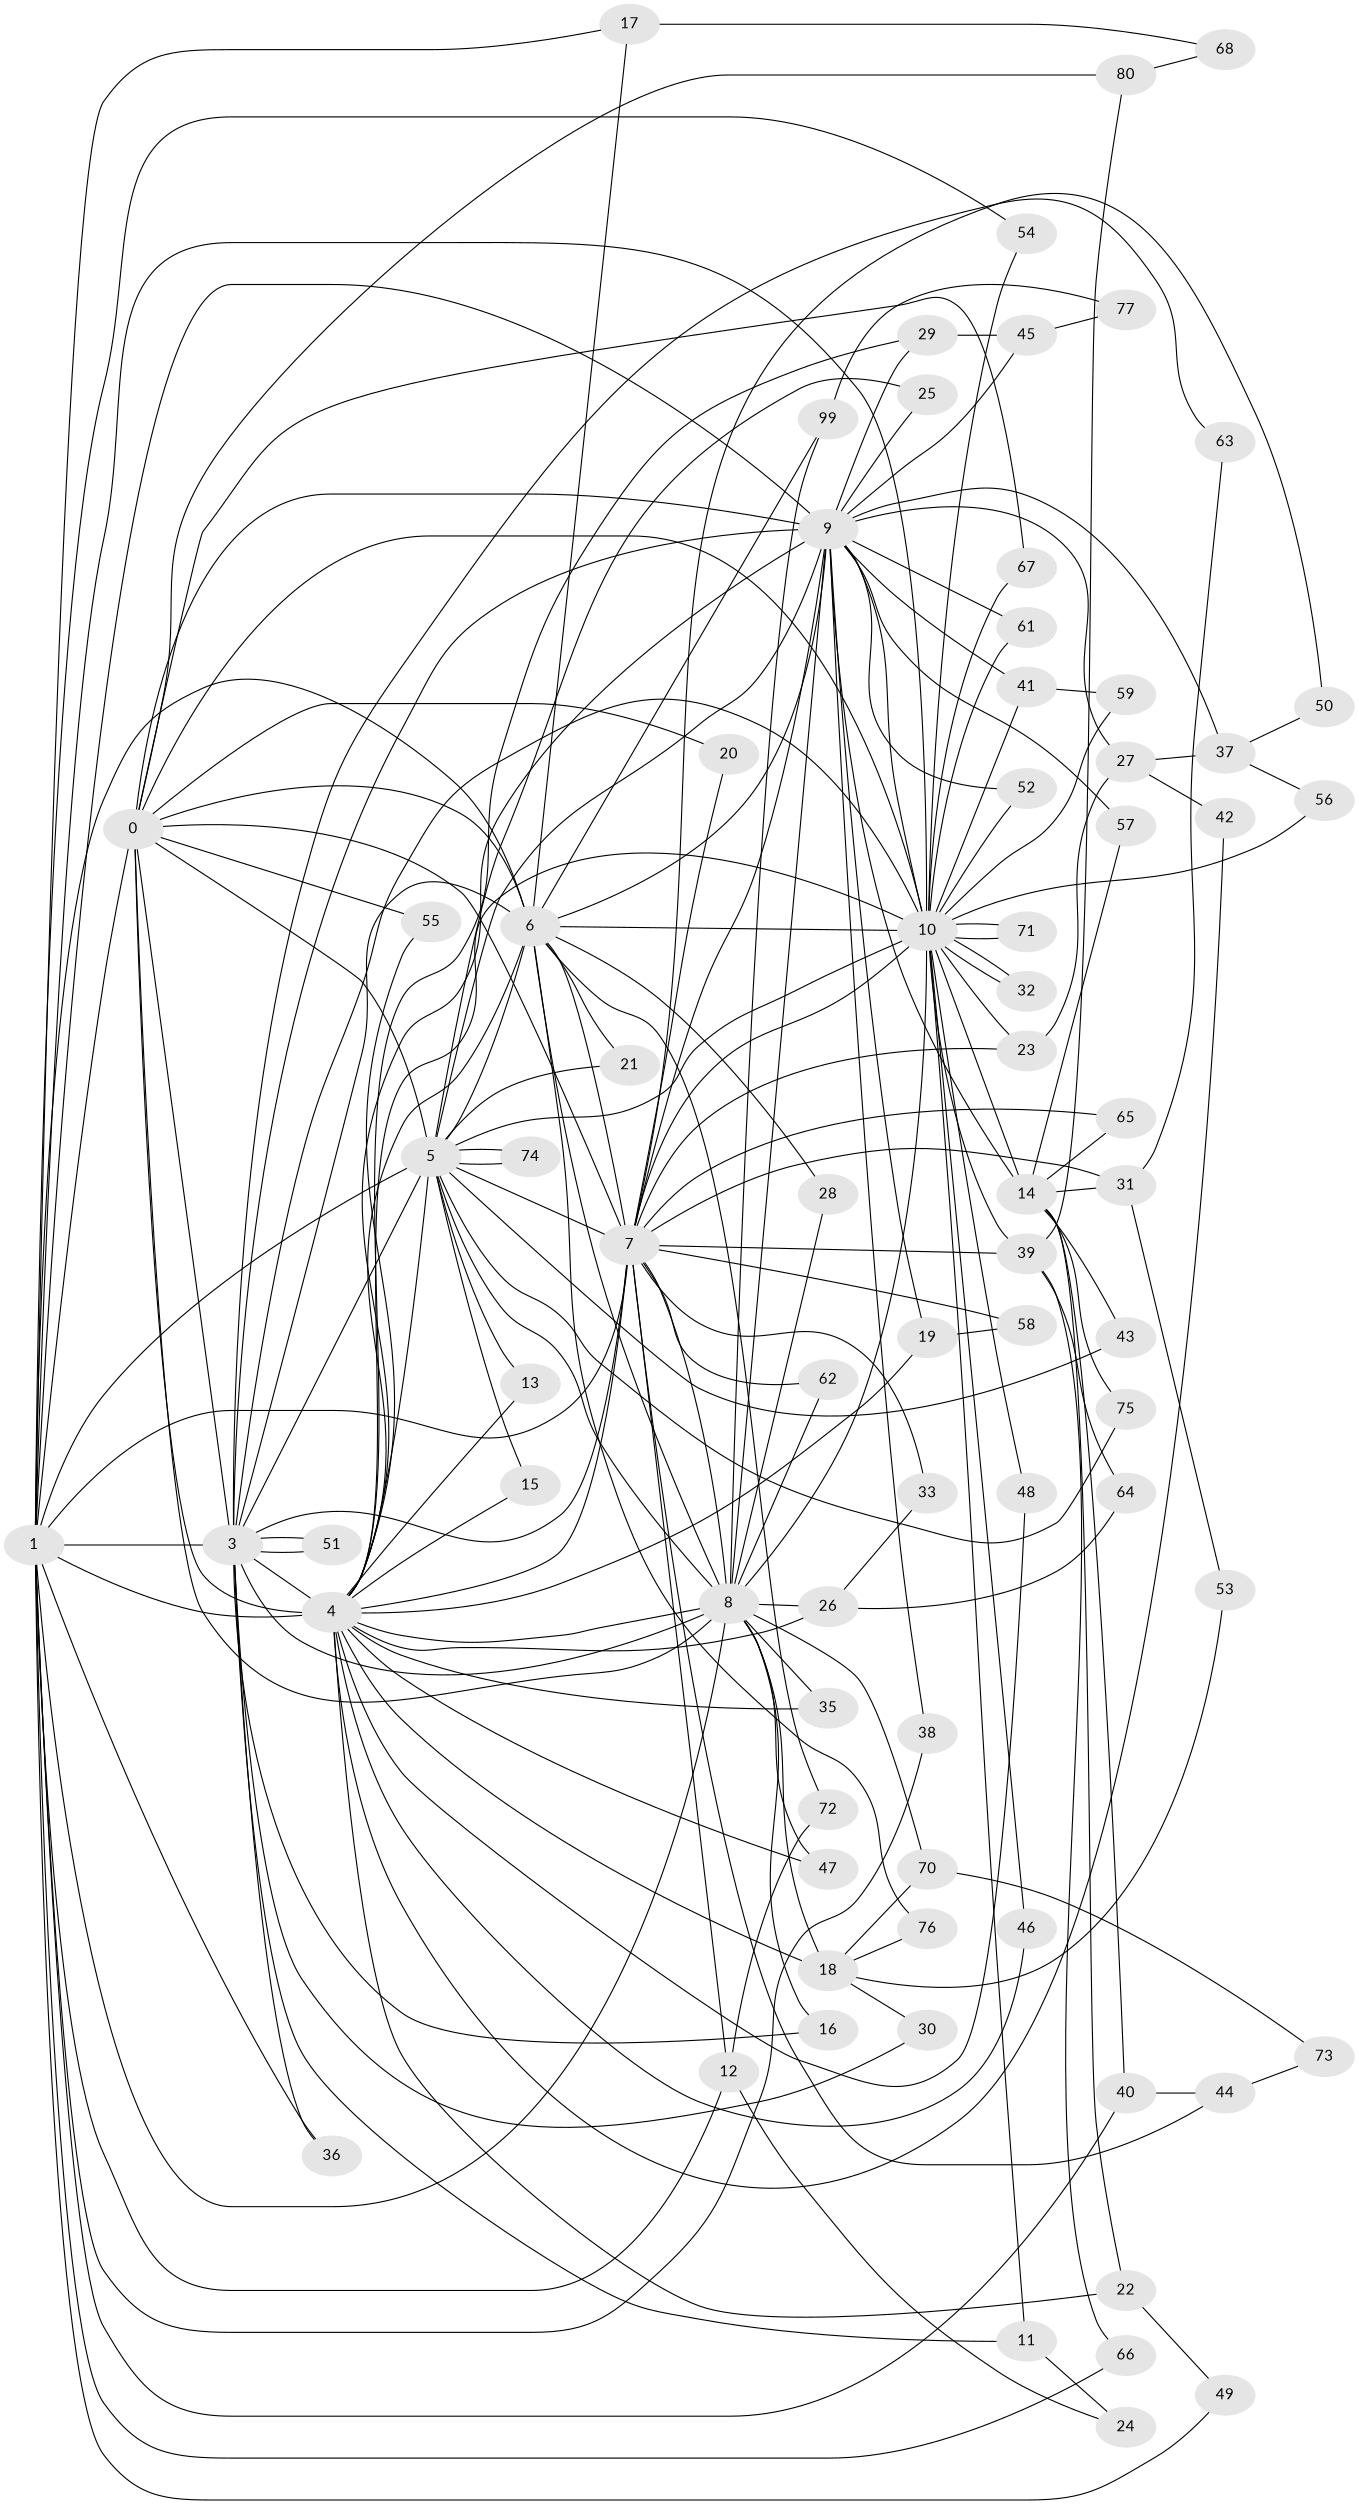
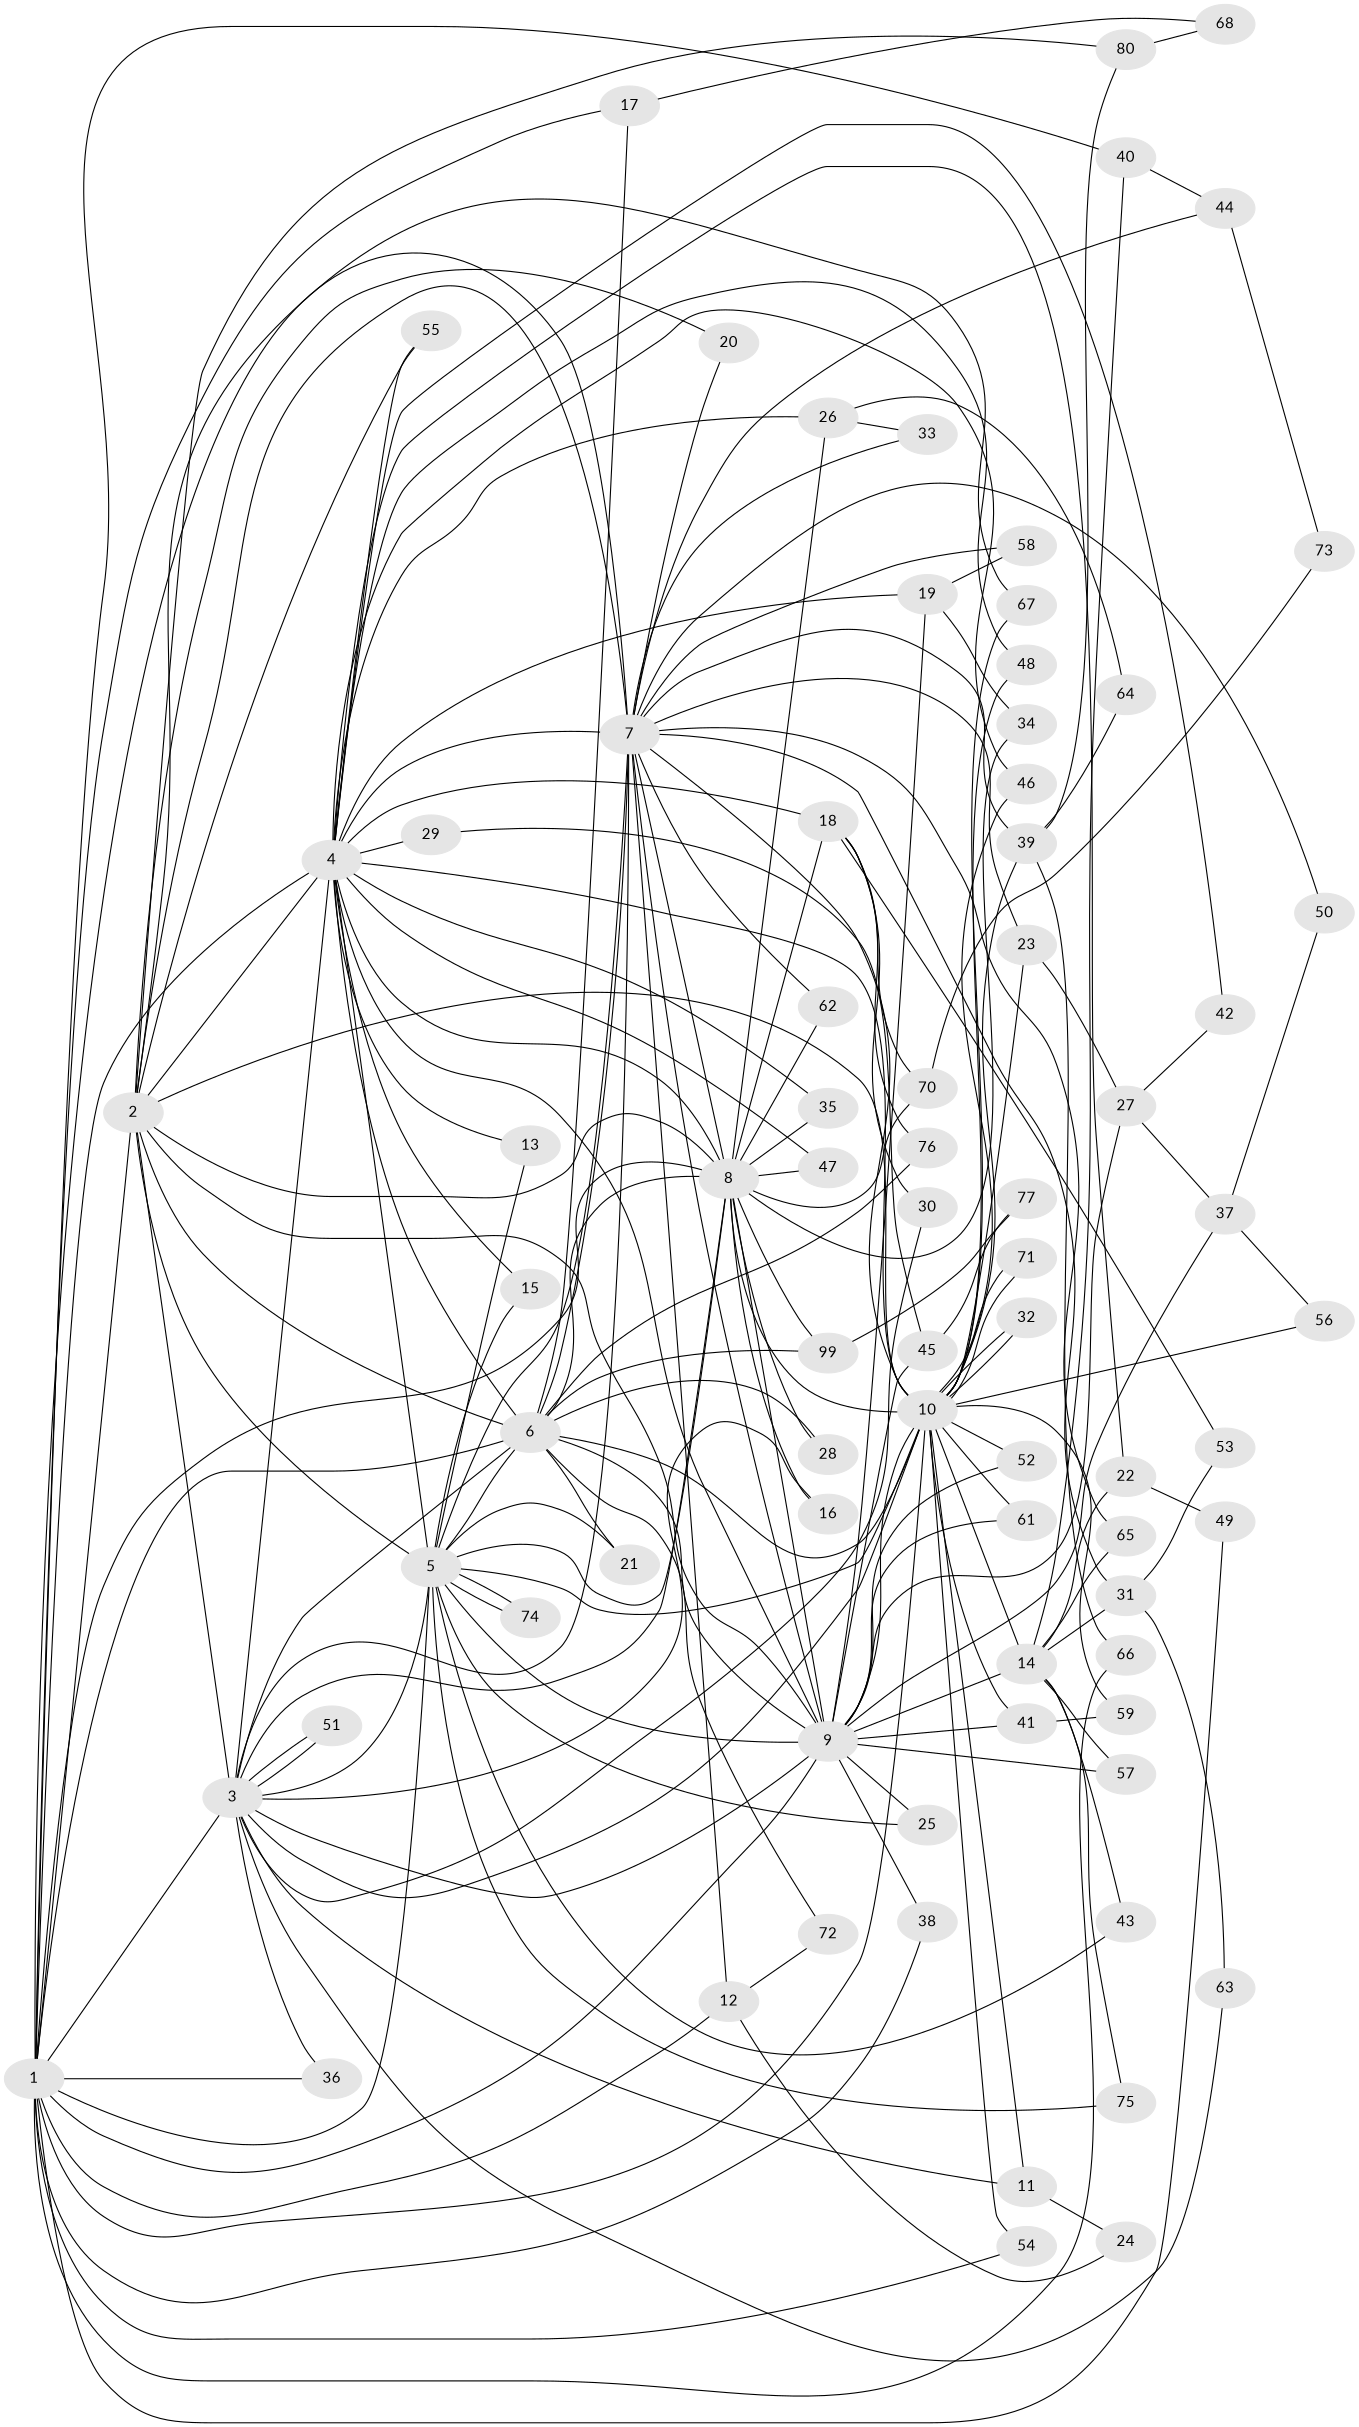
(868, 428) -> none
none -> (1027, 725)
(133, 829) -> (133, 1113)
